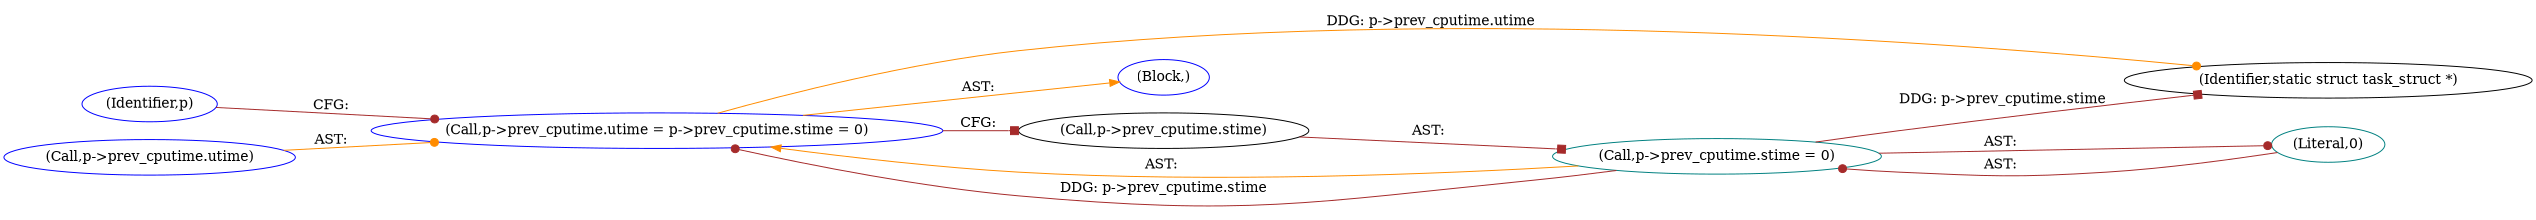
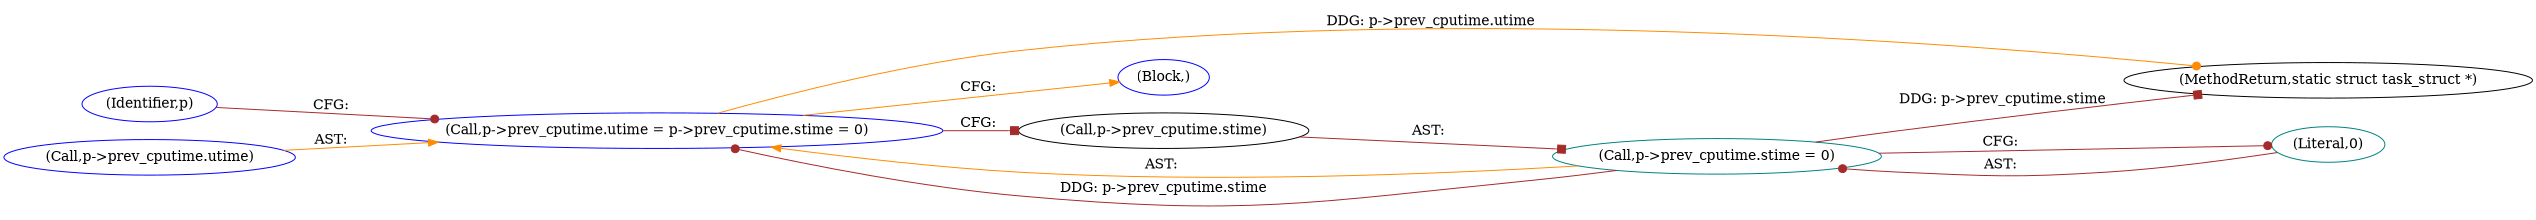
(2328, 80) -> (2328, 80)
(981, 88) -> (981, 88)
(2003, 142) -> (2003, 142)
(357, 146) -> (357, 146)
